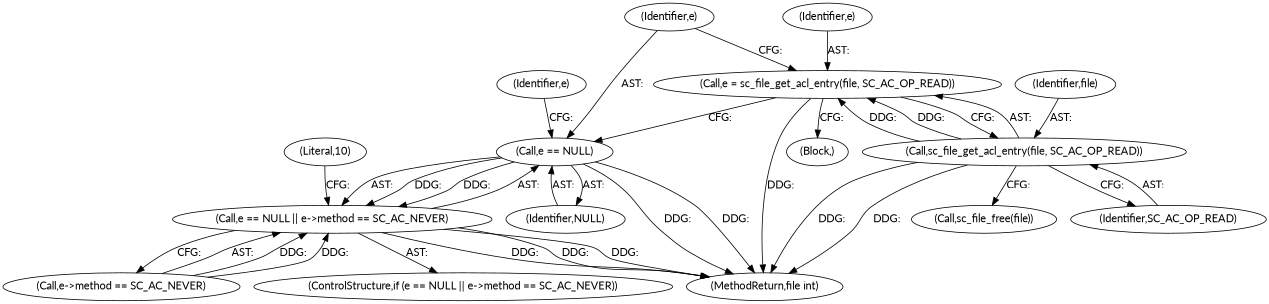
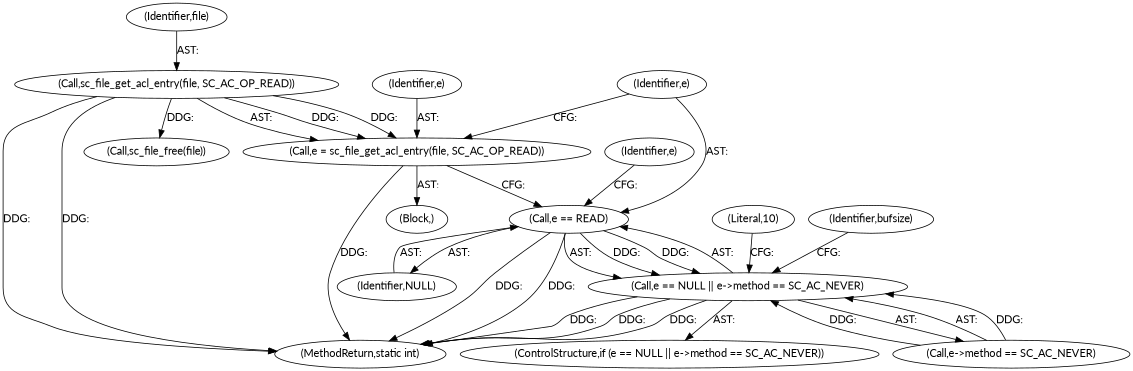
(948, 111) -> none
(833, 118) -> (430, 186)
(555, 152) -> (569, 219)
(1020, 186) -> (182, 118)
none -> (871, 219)
(1168, 219) -> none
(191, 253) -> (908, 320)
(765, 287) -> (360, 354)
